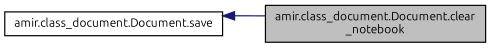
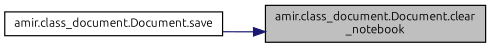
(250, 16) -> (238, 32)
